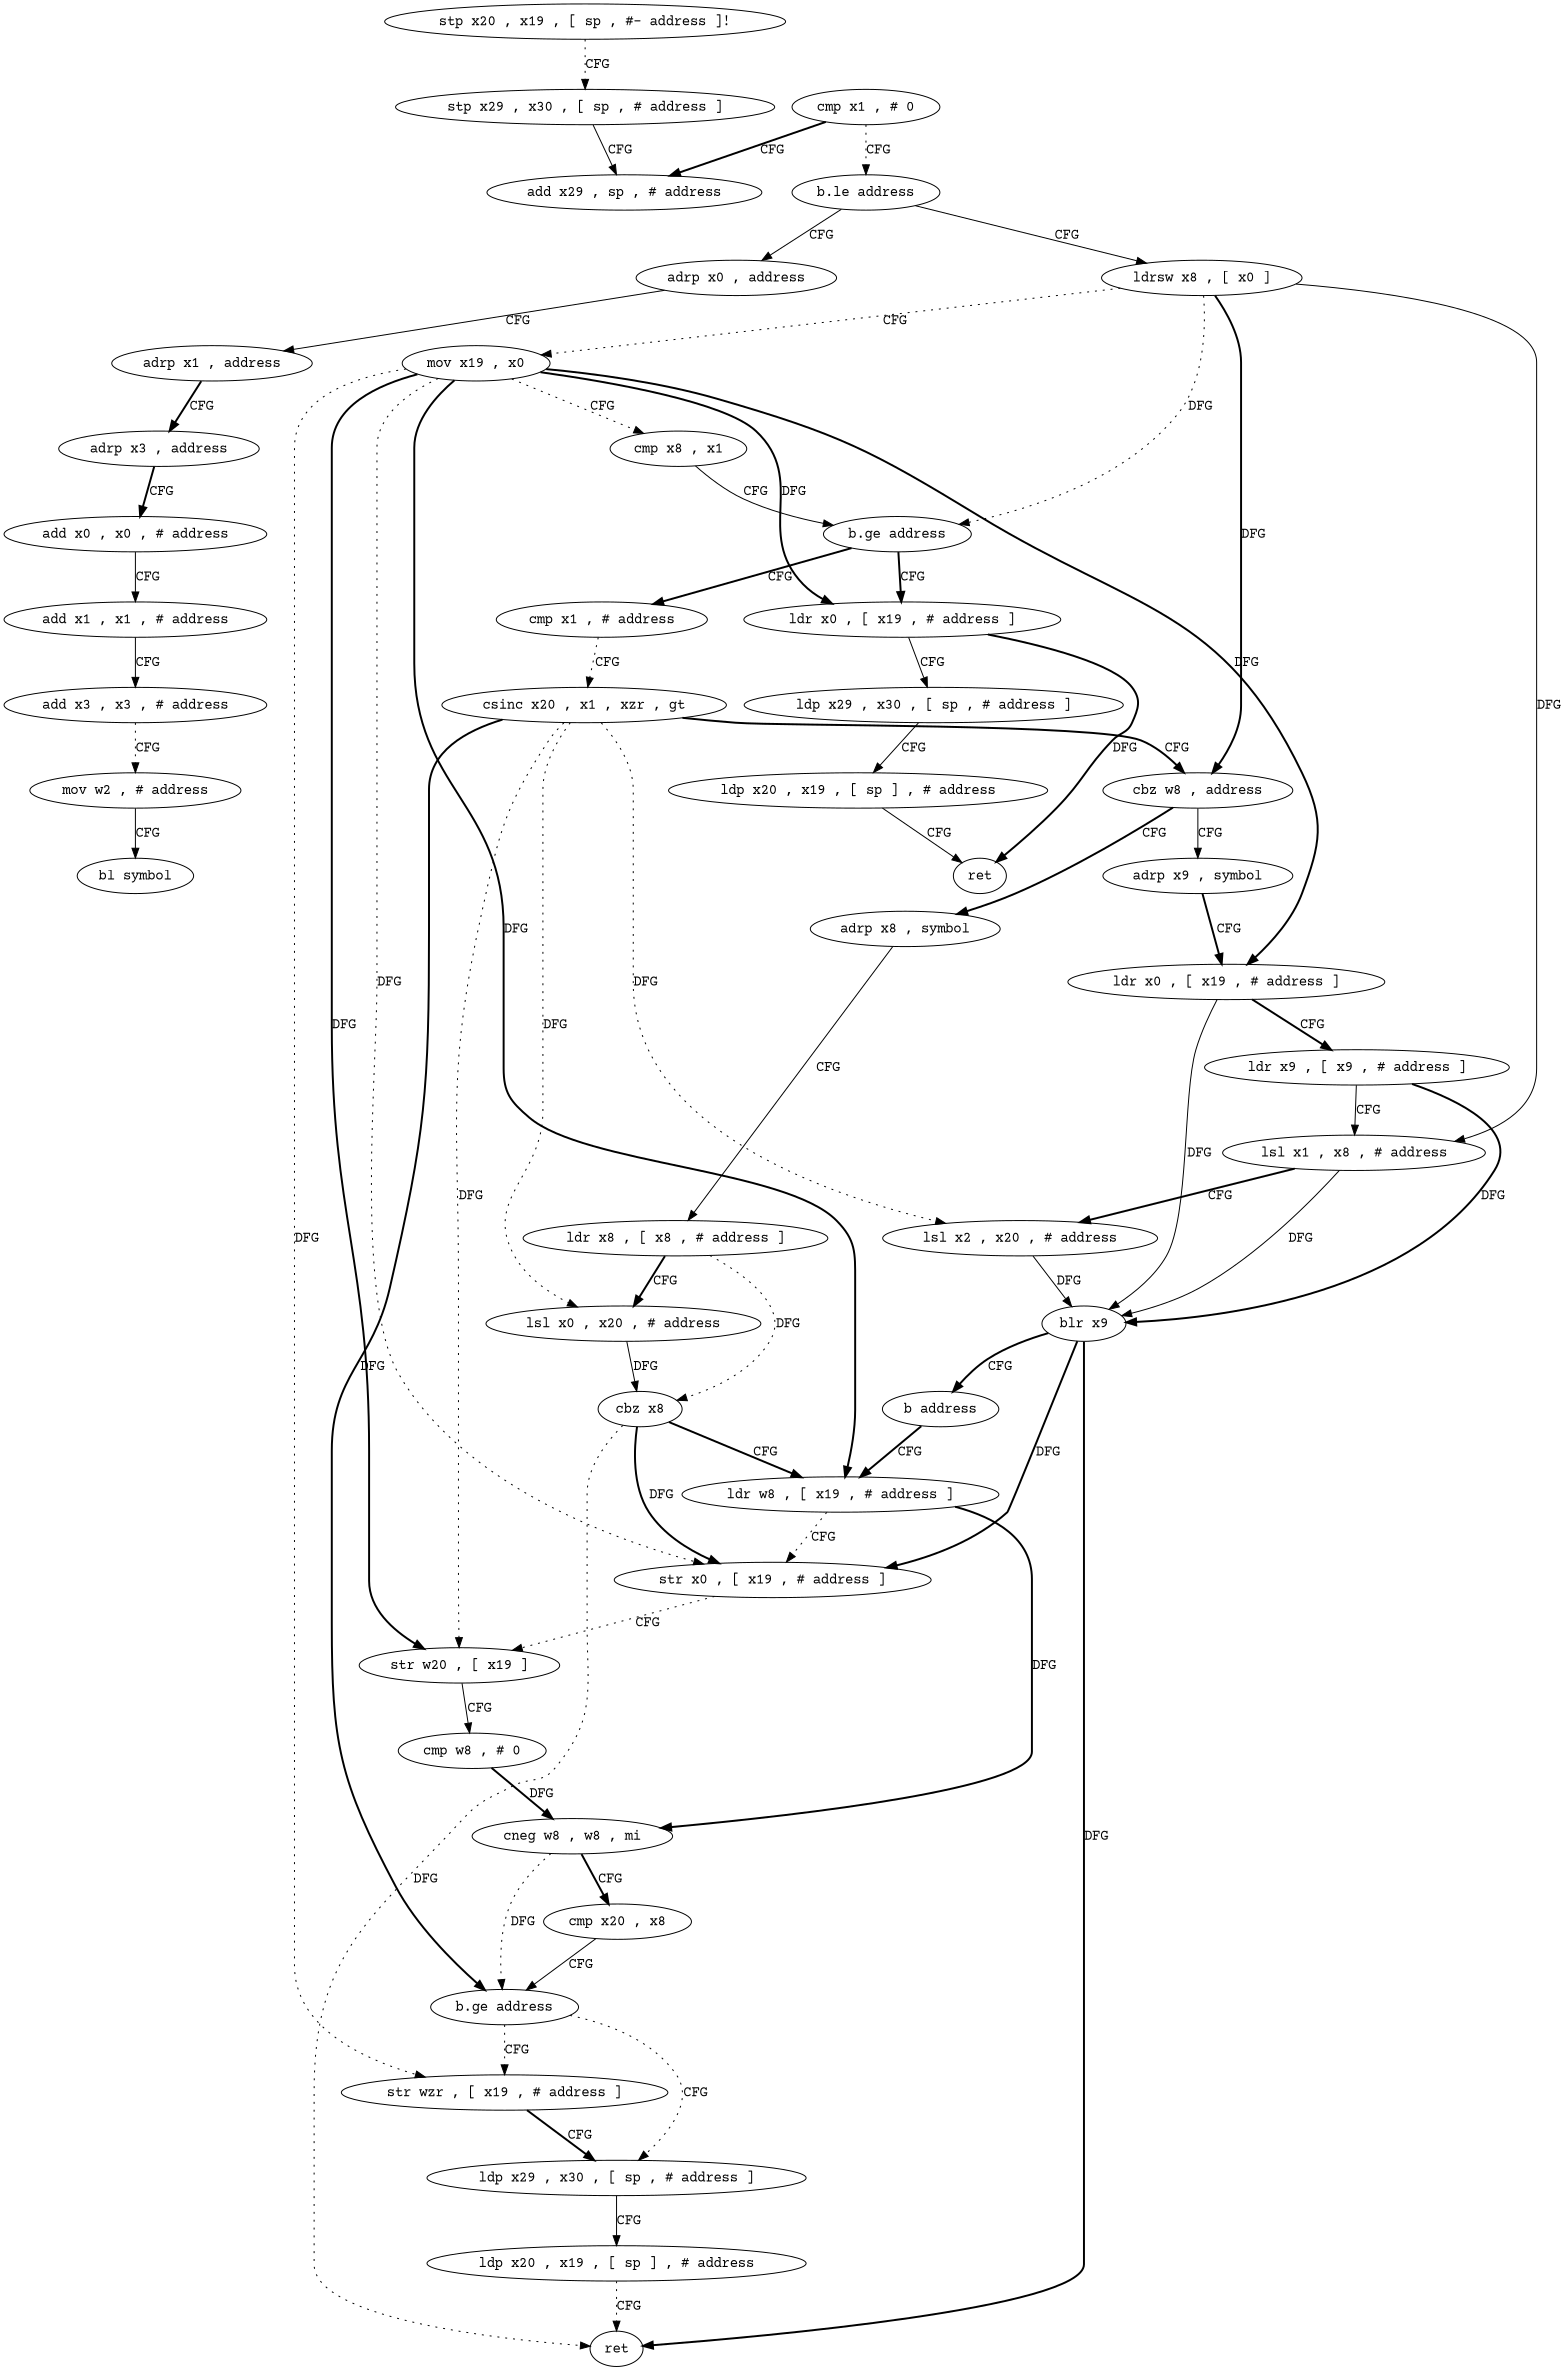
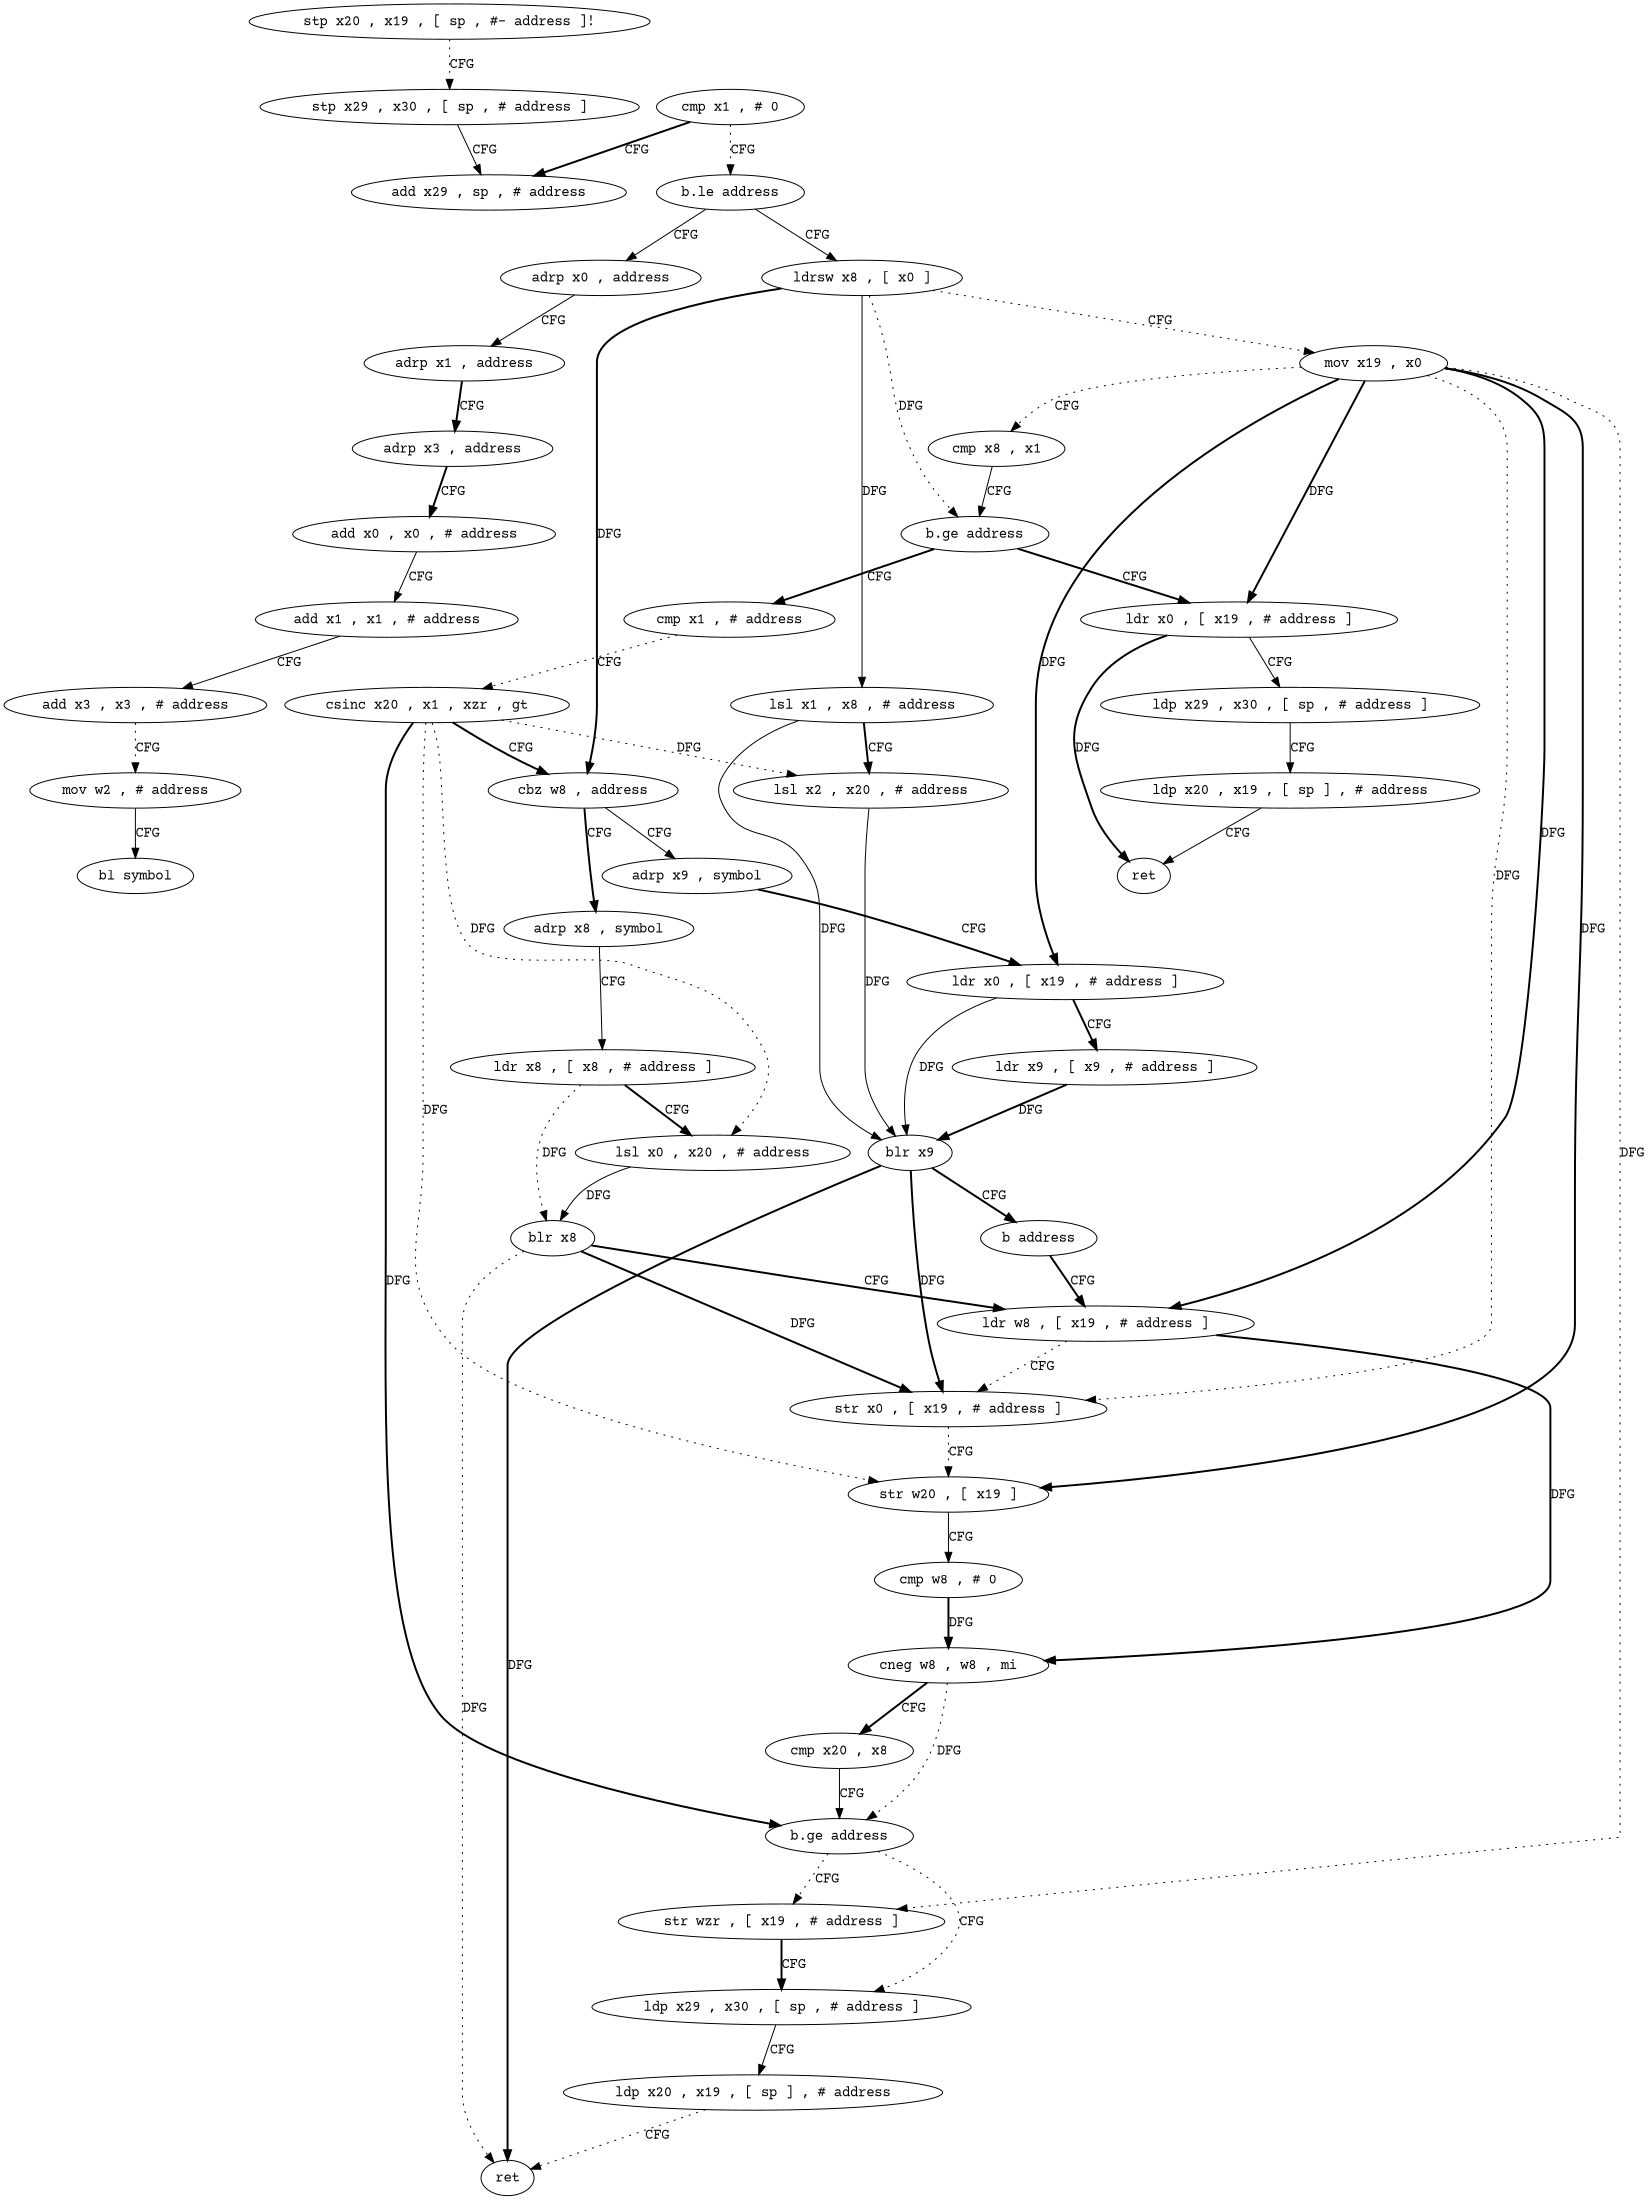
(1356, 1105) -> none
(640, 1409) -> (553, 1238)
